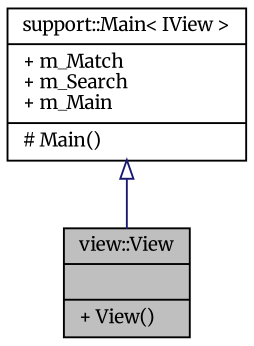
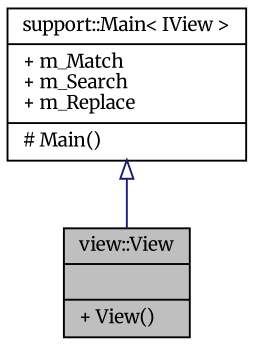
(69, 103) -> (80, 103)
